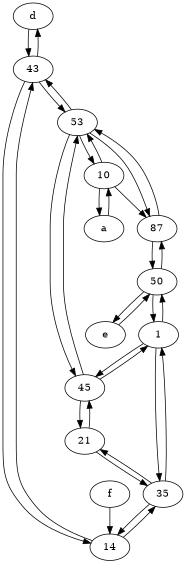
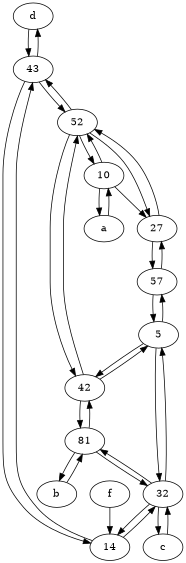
(77, 122) -> (77, 122)
(157, 229) -> (157, 229)
(157, 282) -> (157, 282)
(105, 335) -> none
(159, 335) -> (159, 335)
(85, 388) -> (85, 388)
(85, 441) -> (85, 441)
none -> (57, 494)
(163, 494) -> (163, 494)
none -> (163, 547)
